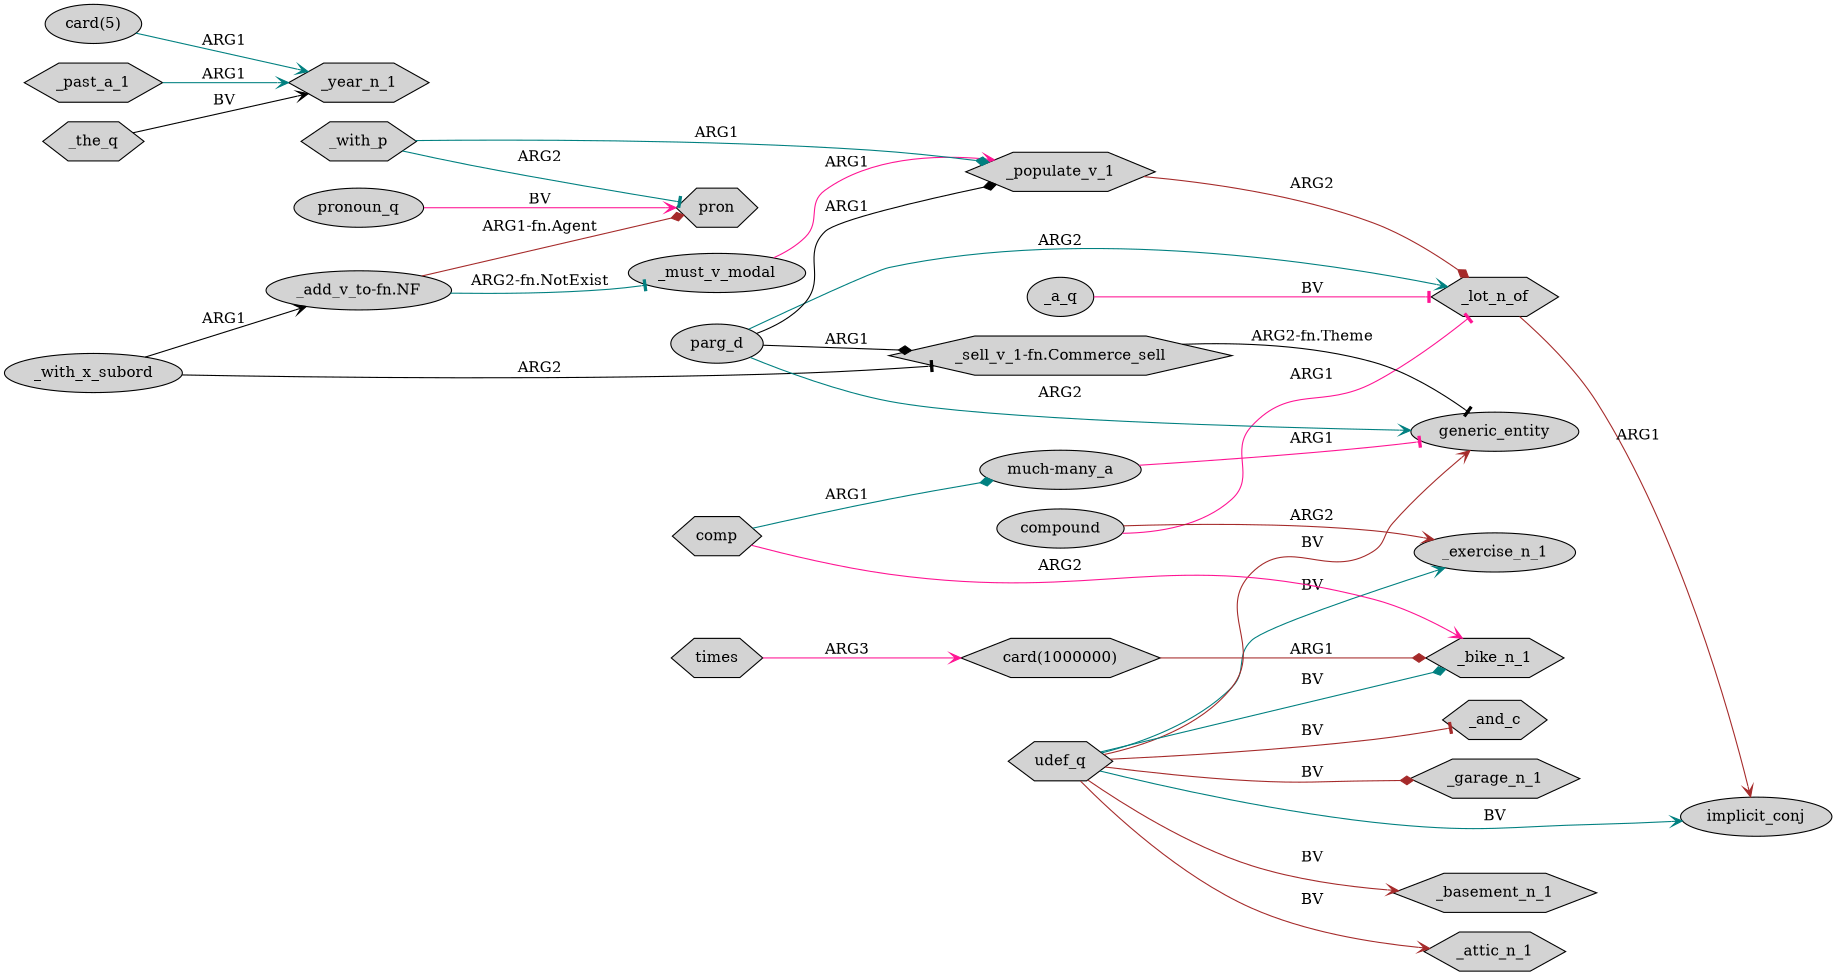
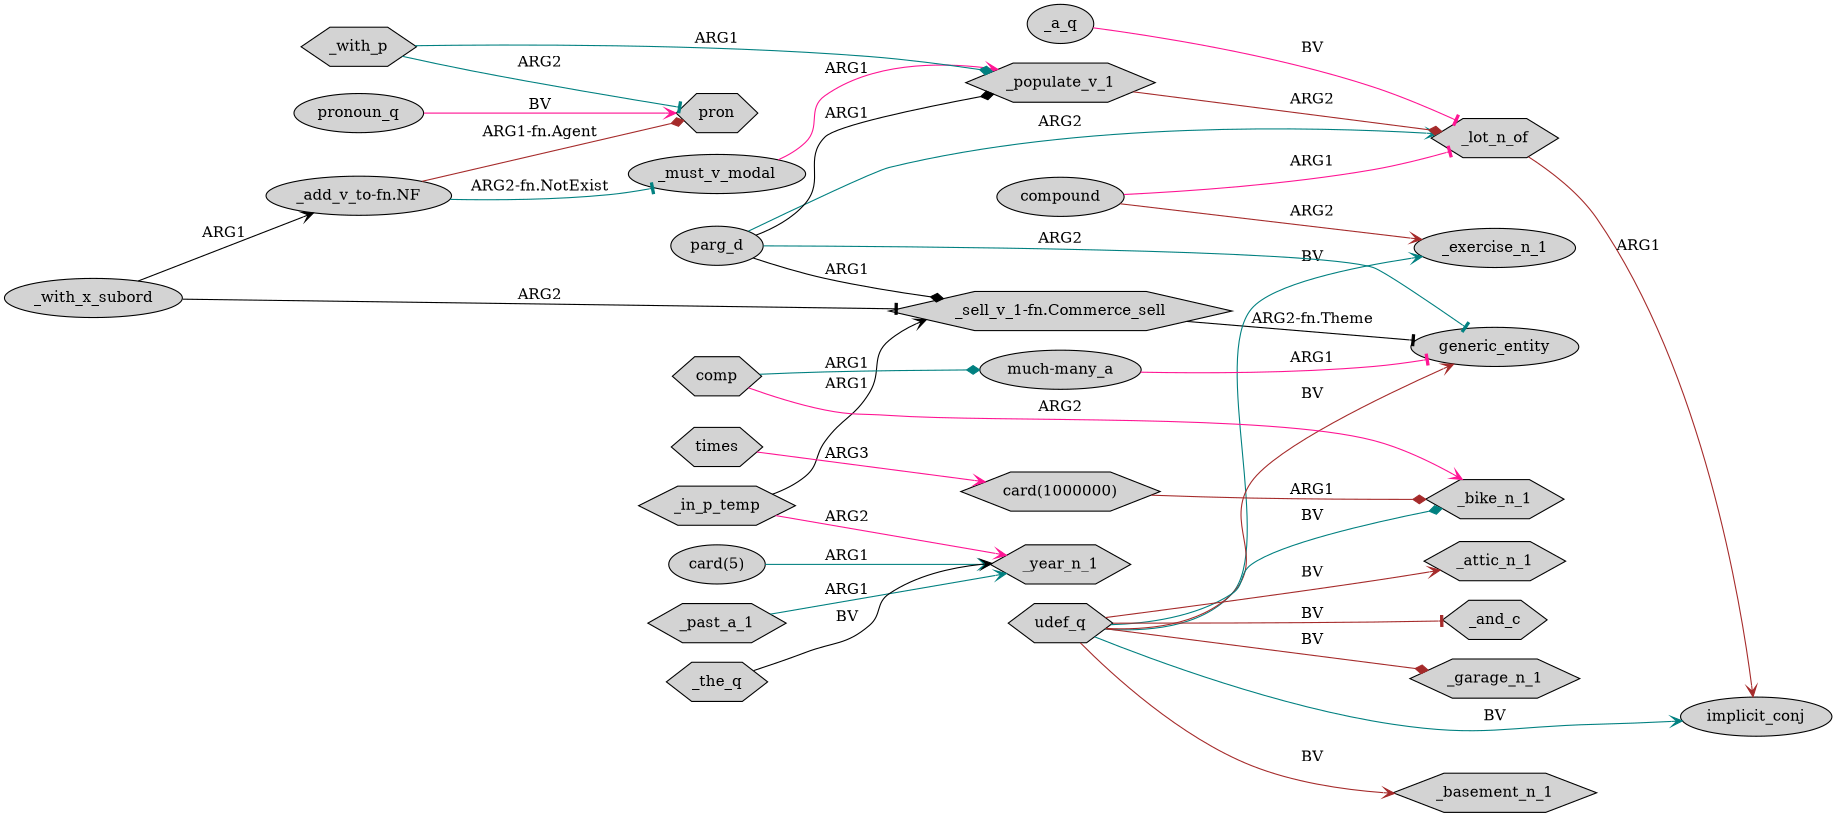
(1071, 418) -> (1122, 251)
none -> (717, 506)
